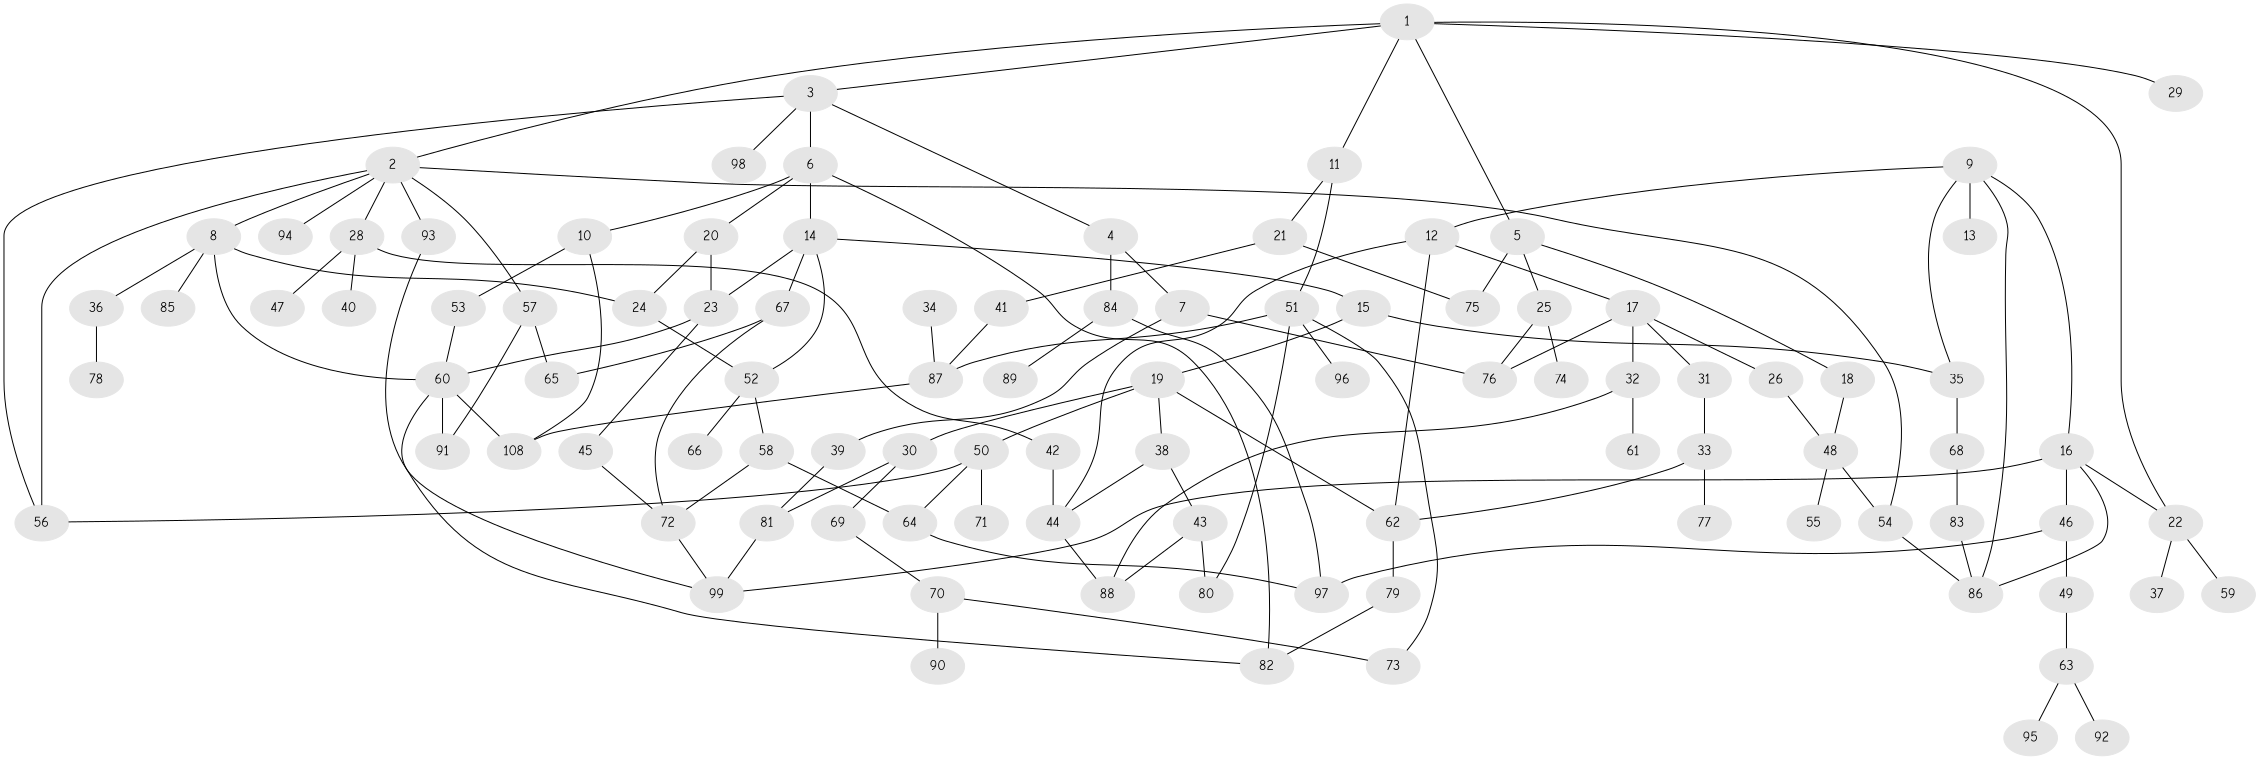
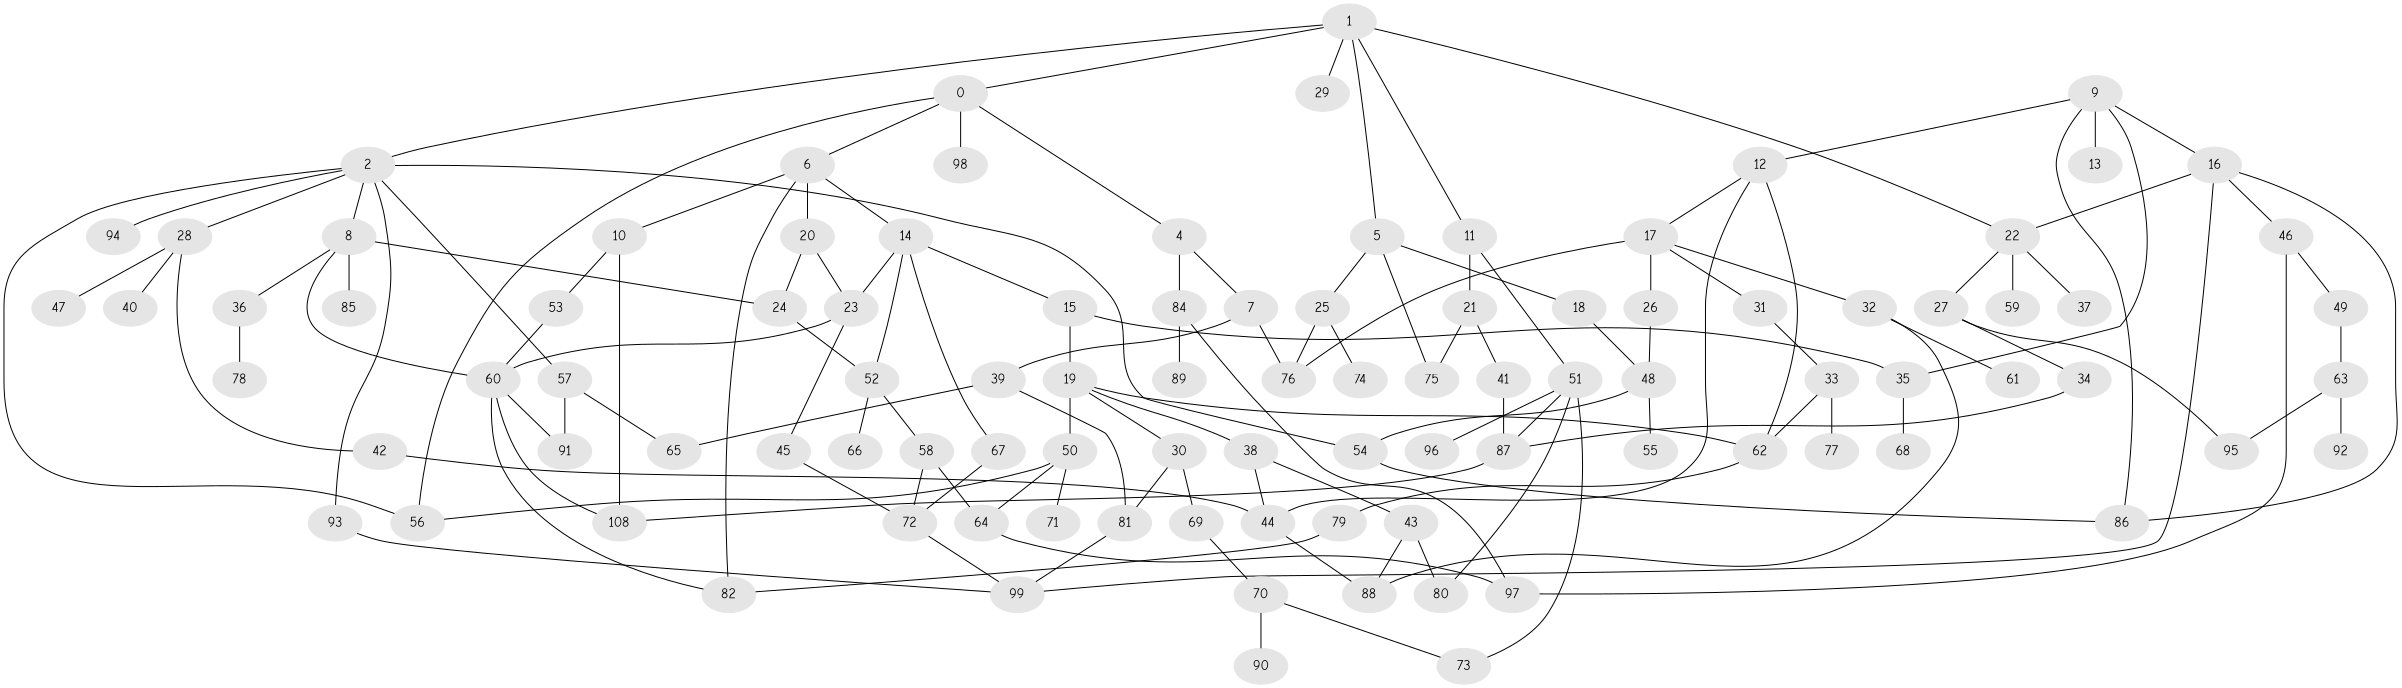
(810, 93) -> (961, 93)
none -> (1941, 308)
(661, 353) -> (836, 415)
(1957, 523) -> none
